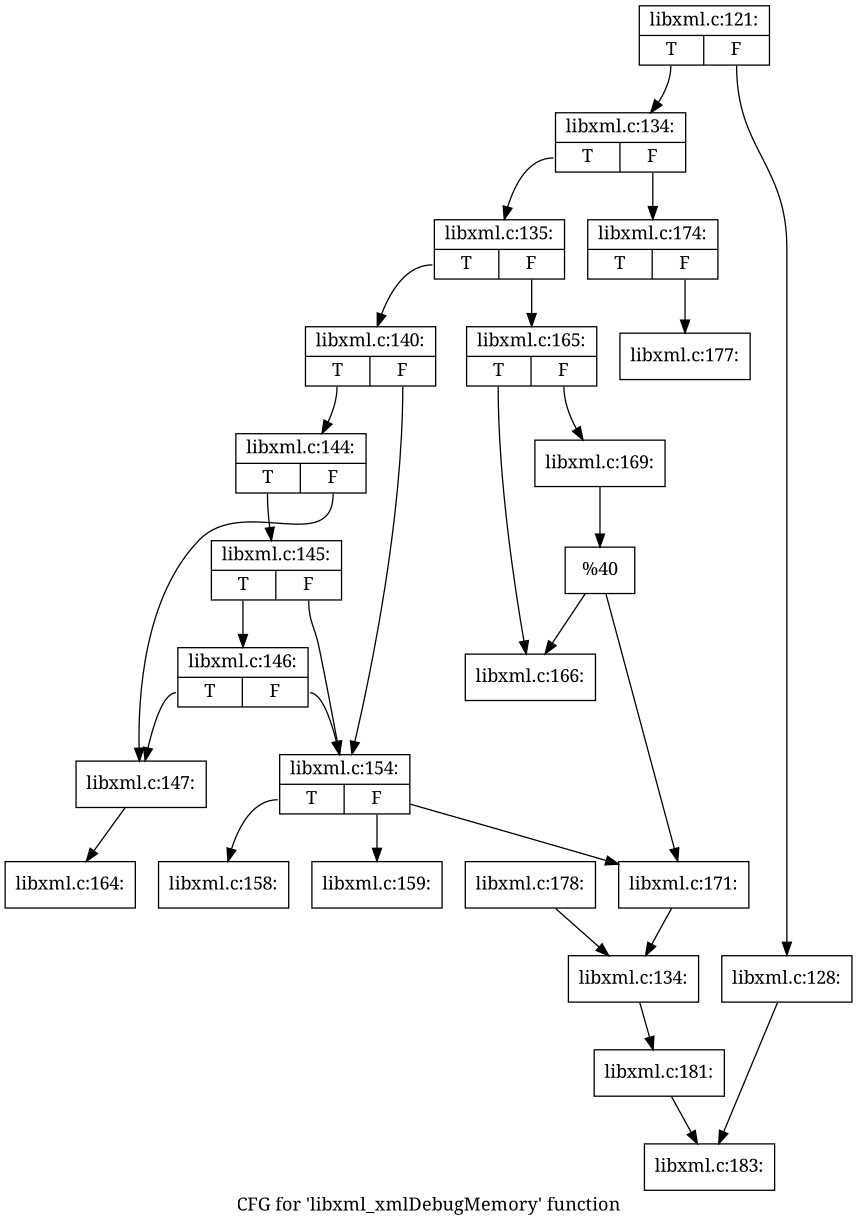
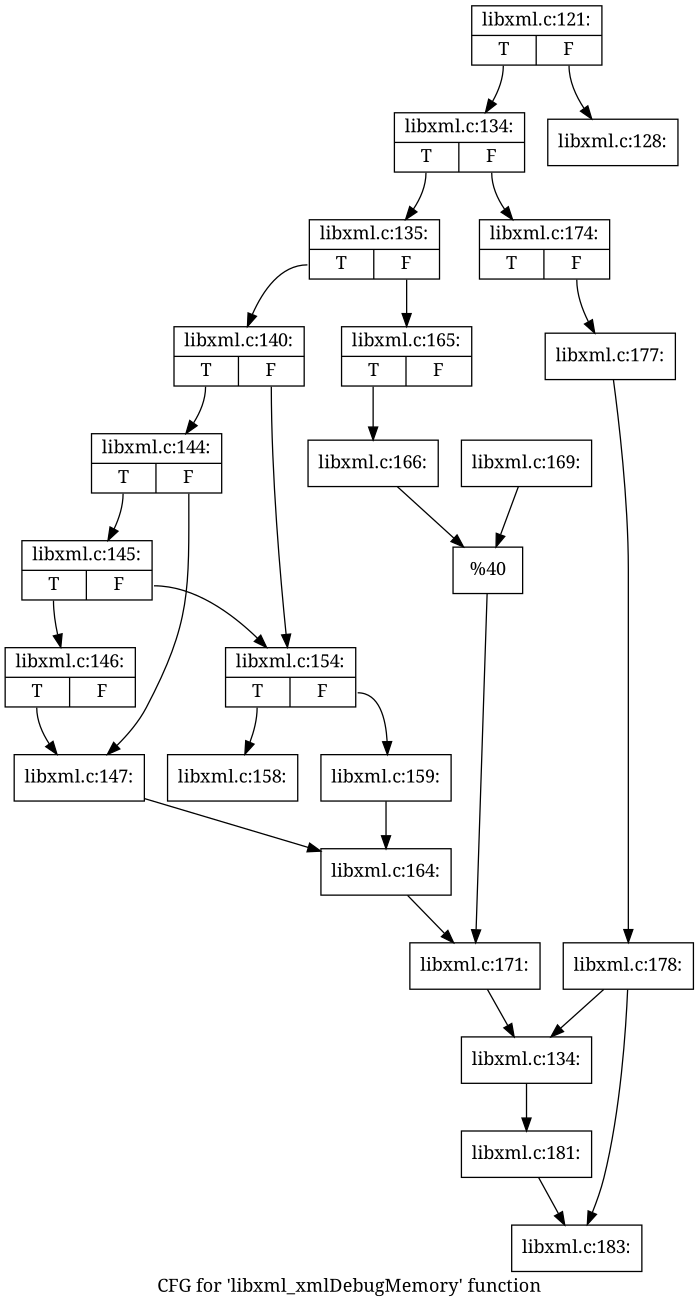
(568, 408) -> none
(569, 618) -> (426, 512)
none -> (628, 654)
(322, 702) -> none
none -> (386, 819)
(508, 832) -> (426, 914)
(751, 1067) -> (618, 1103)
